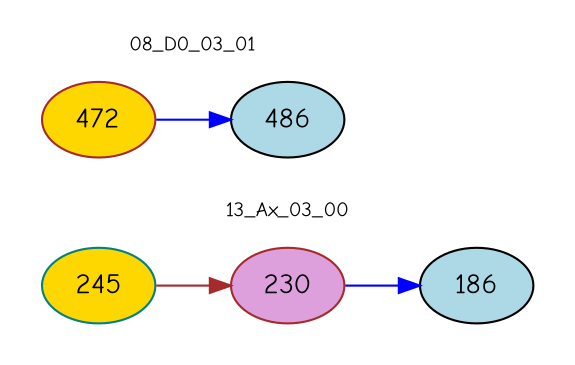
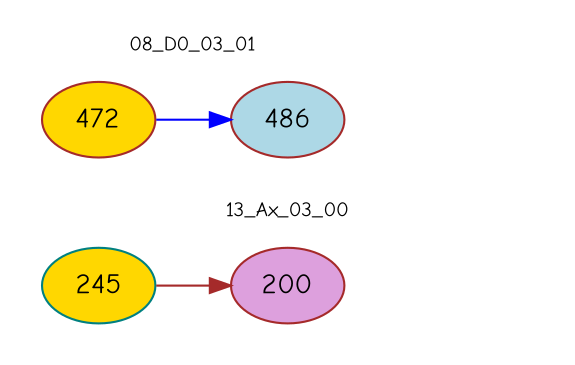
(288, 120) -> (288, 120)
(288, 286) -> (288, 286)
(477, 286) -> none
